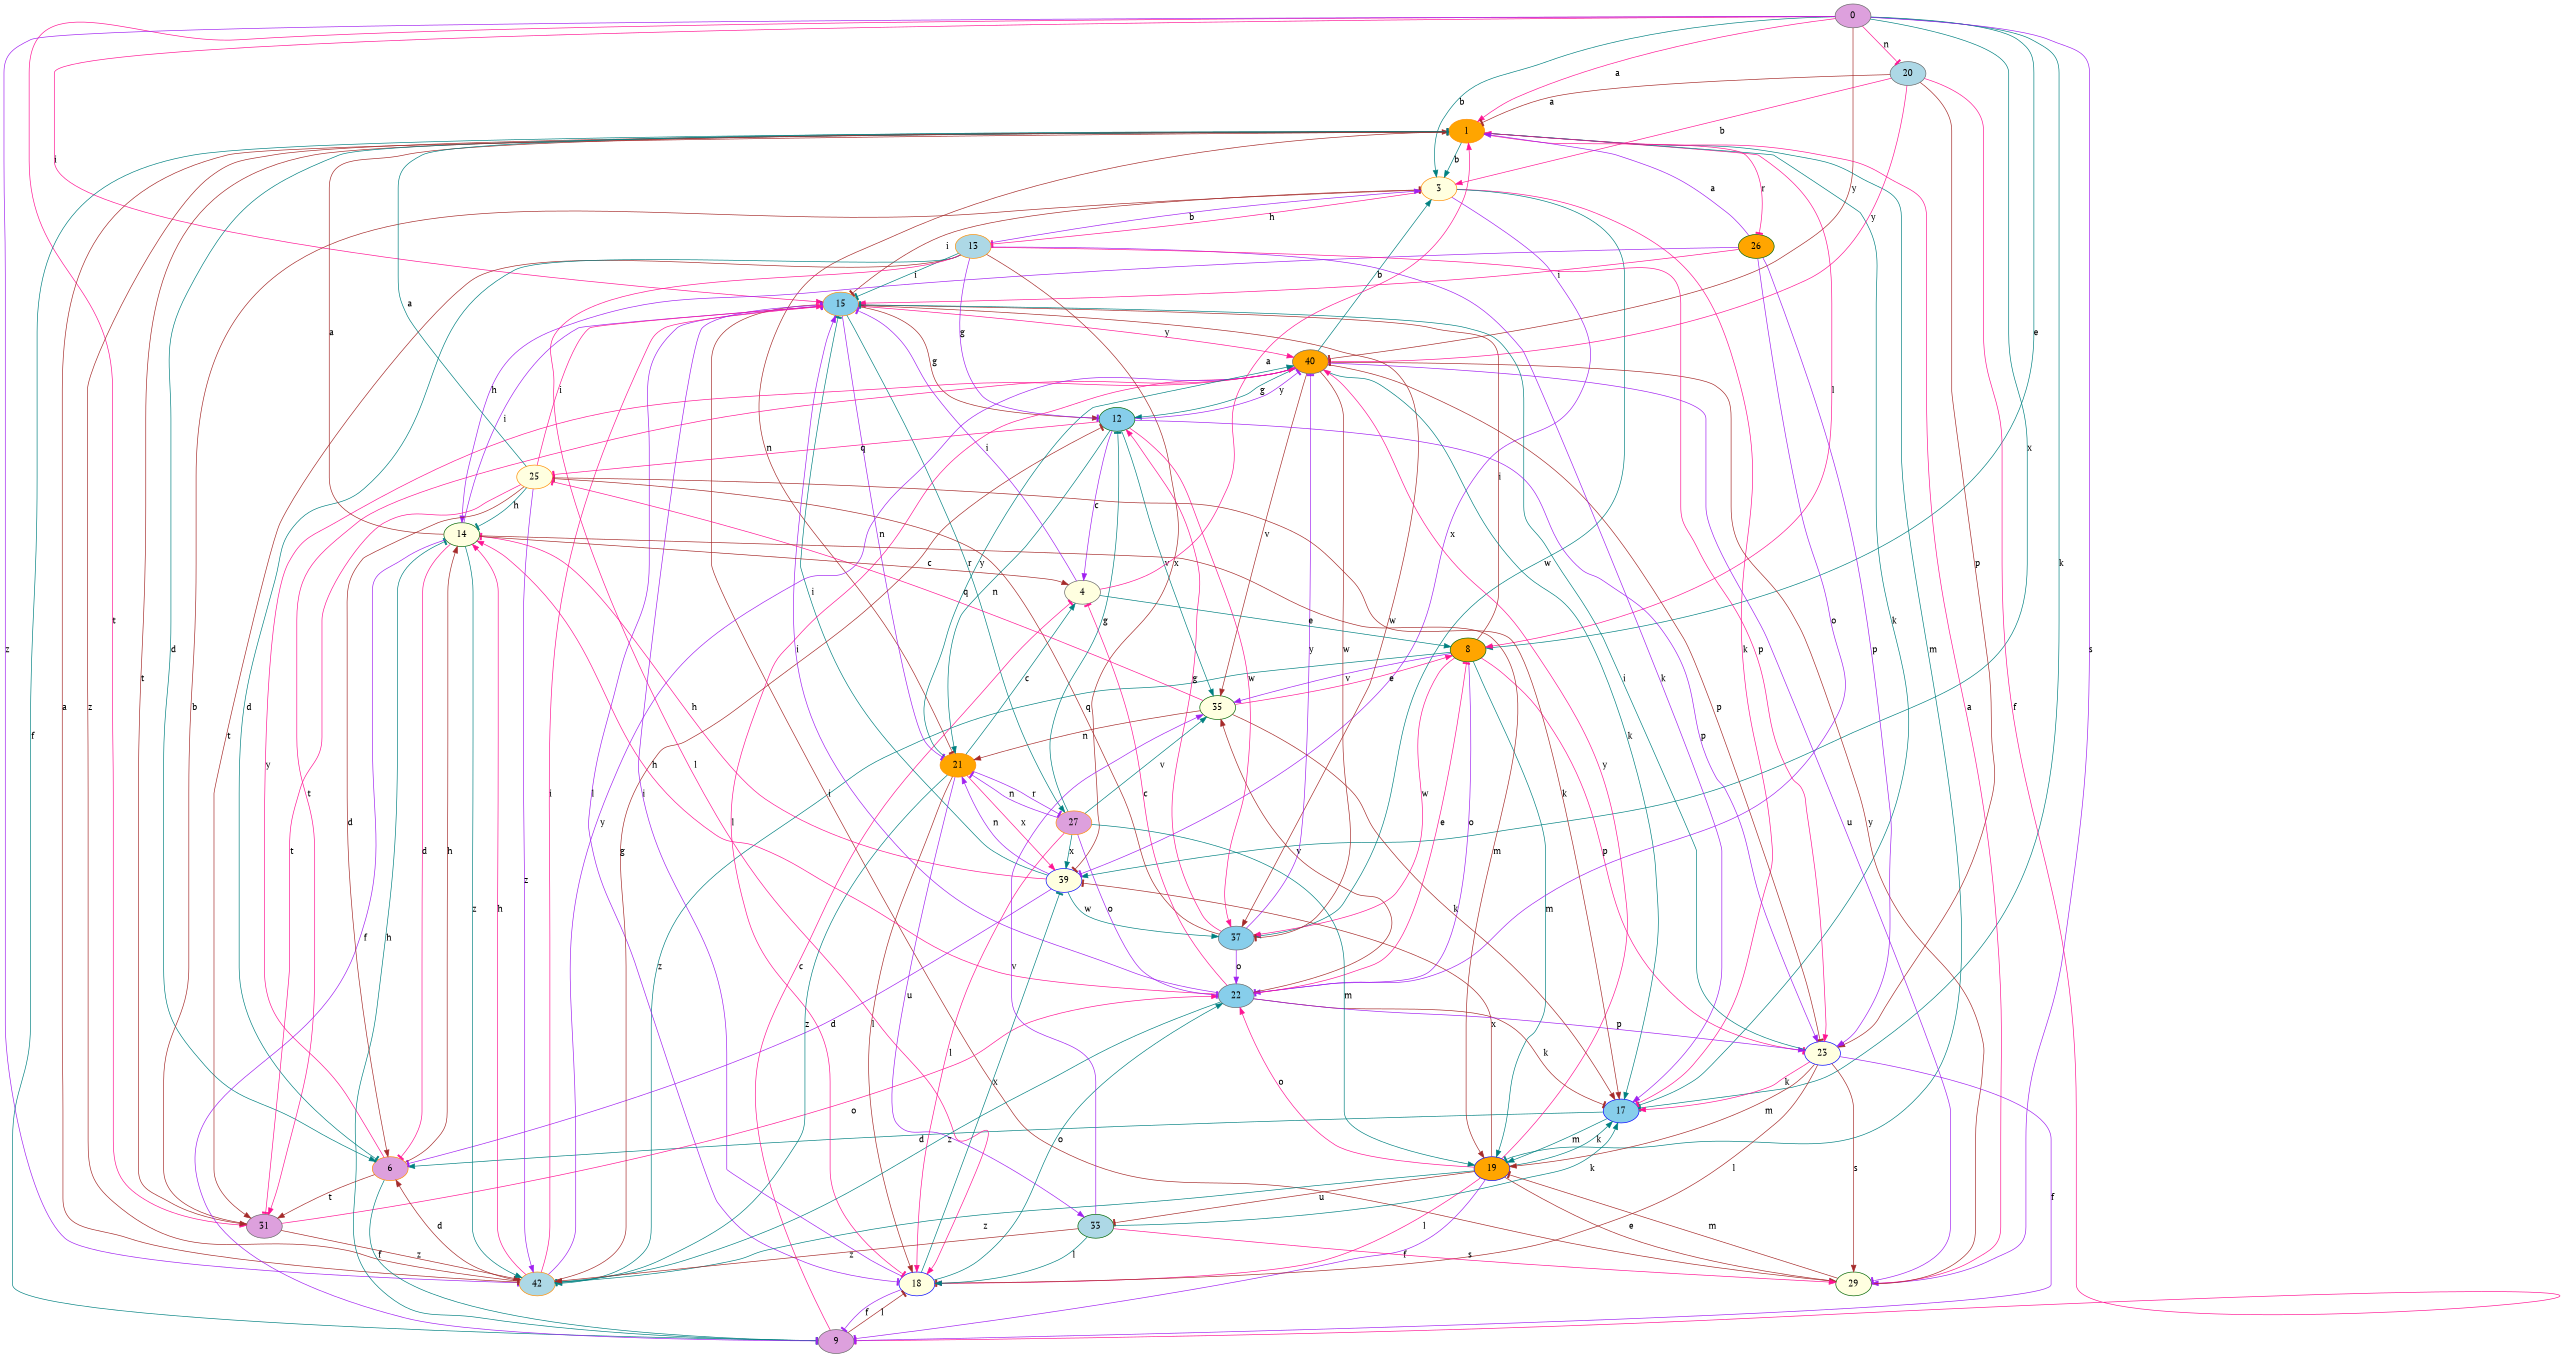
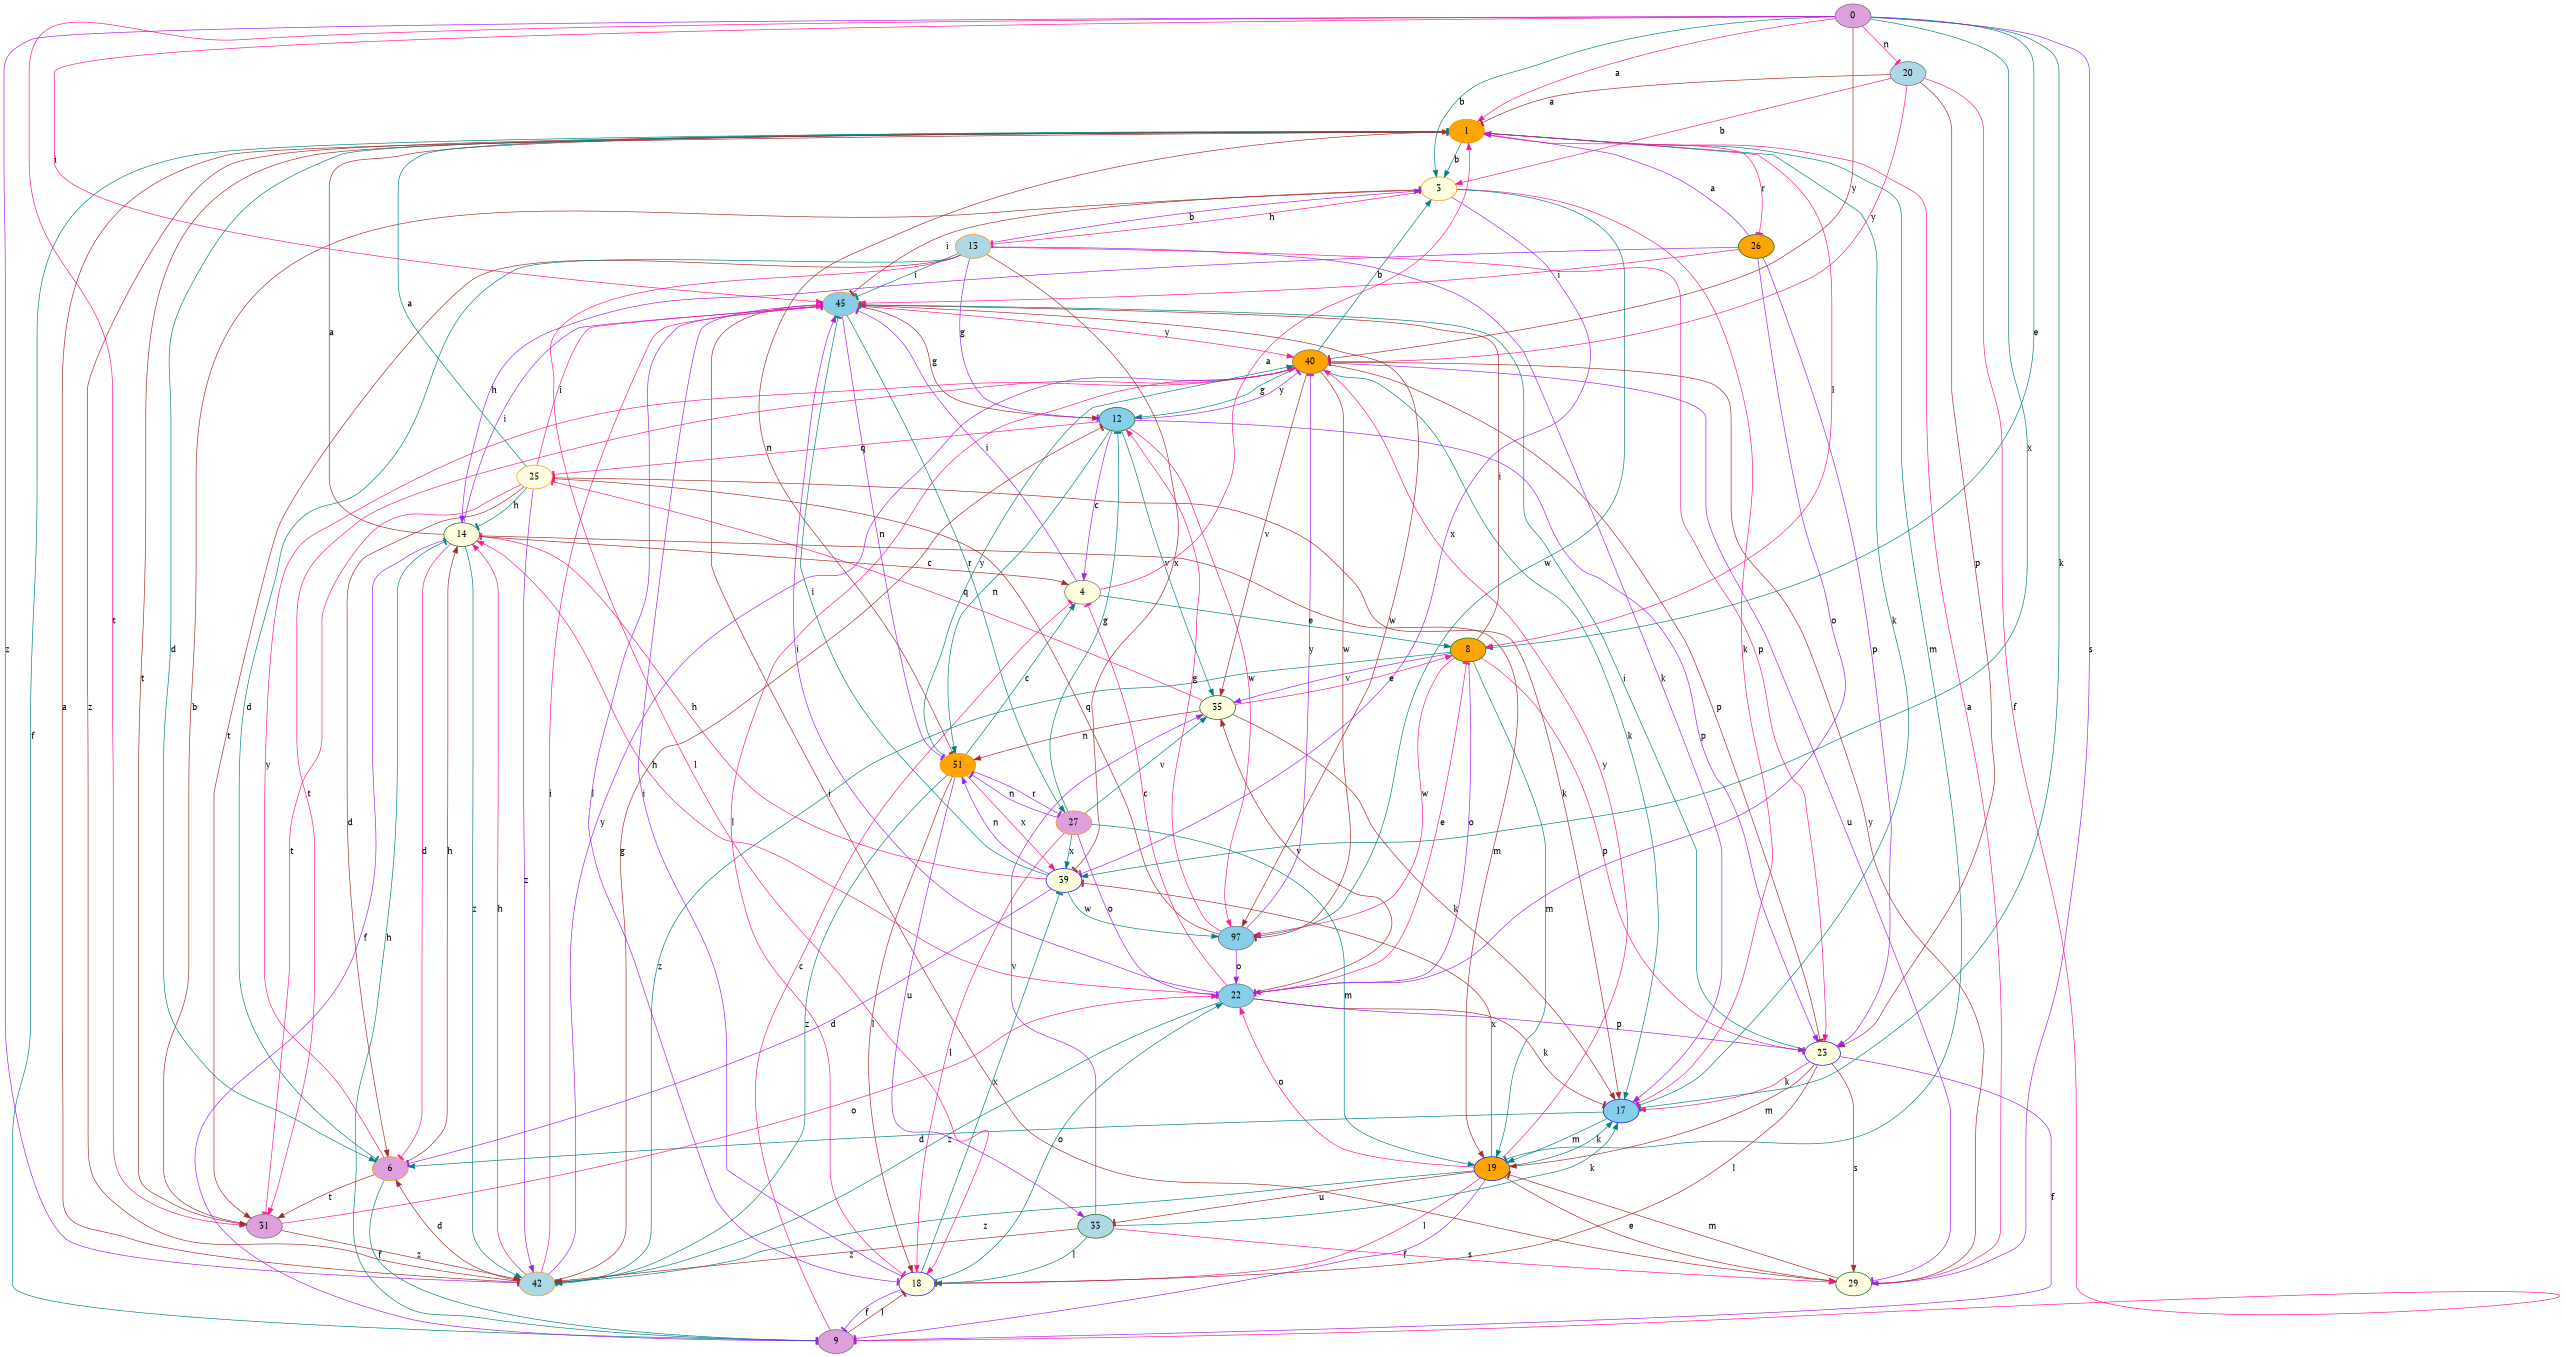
(841, 304) -> (841, 304)
(958, 765) -> (958, 765)
(1236, 938) -> (1236, 938)
